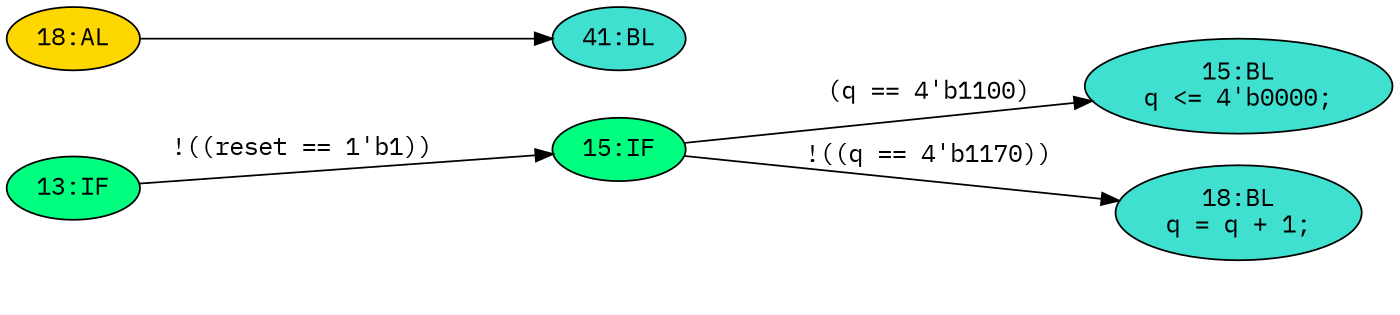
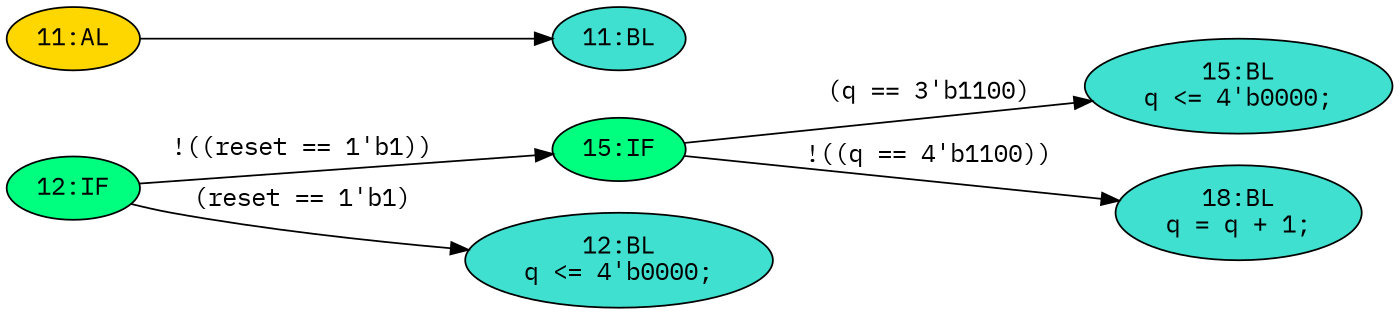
(73, 39) -> (73, 39)
(619, 39) -> (619, 39)
(929, 92) -> (929, 92)
(929, 156) -> (929, 156)
(73, 188) -> (73, 188)
none -> (619, 260)
